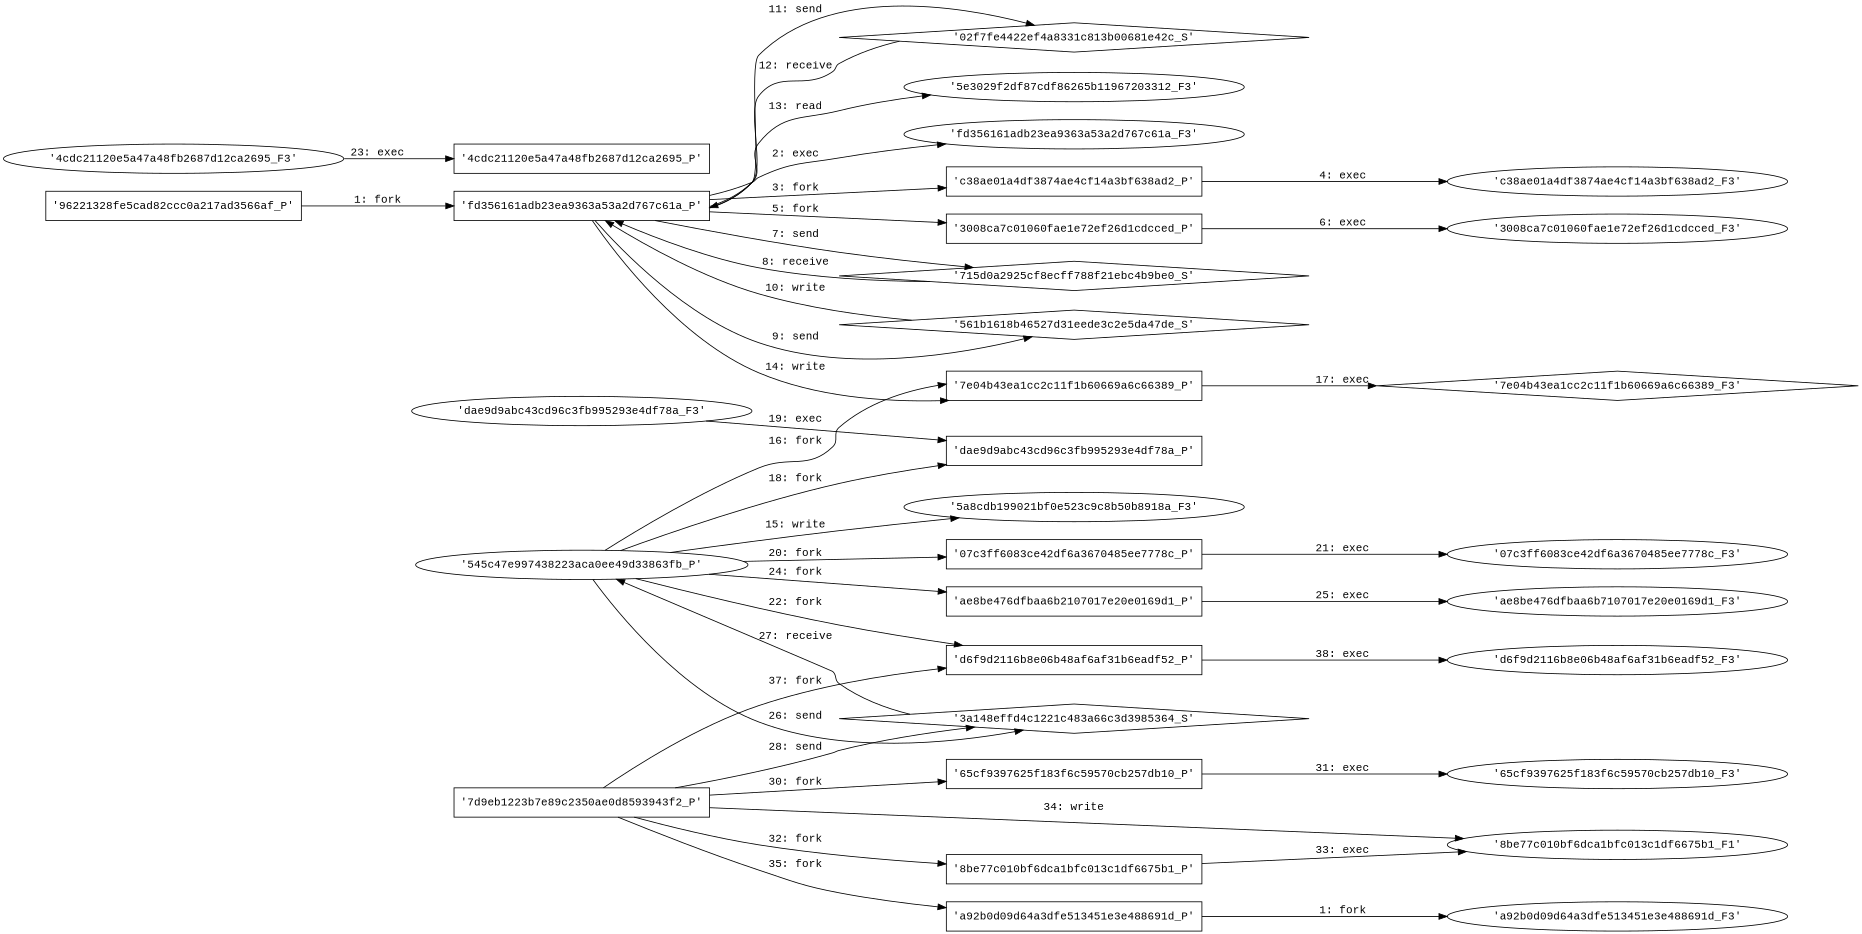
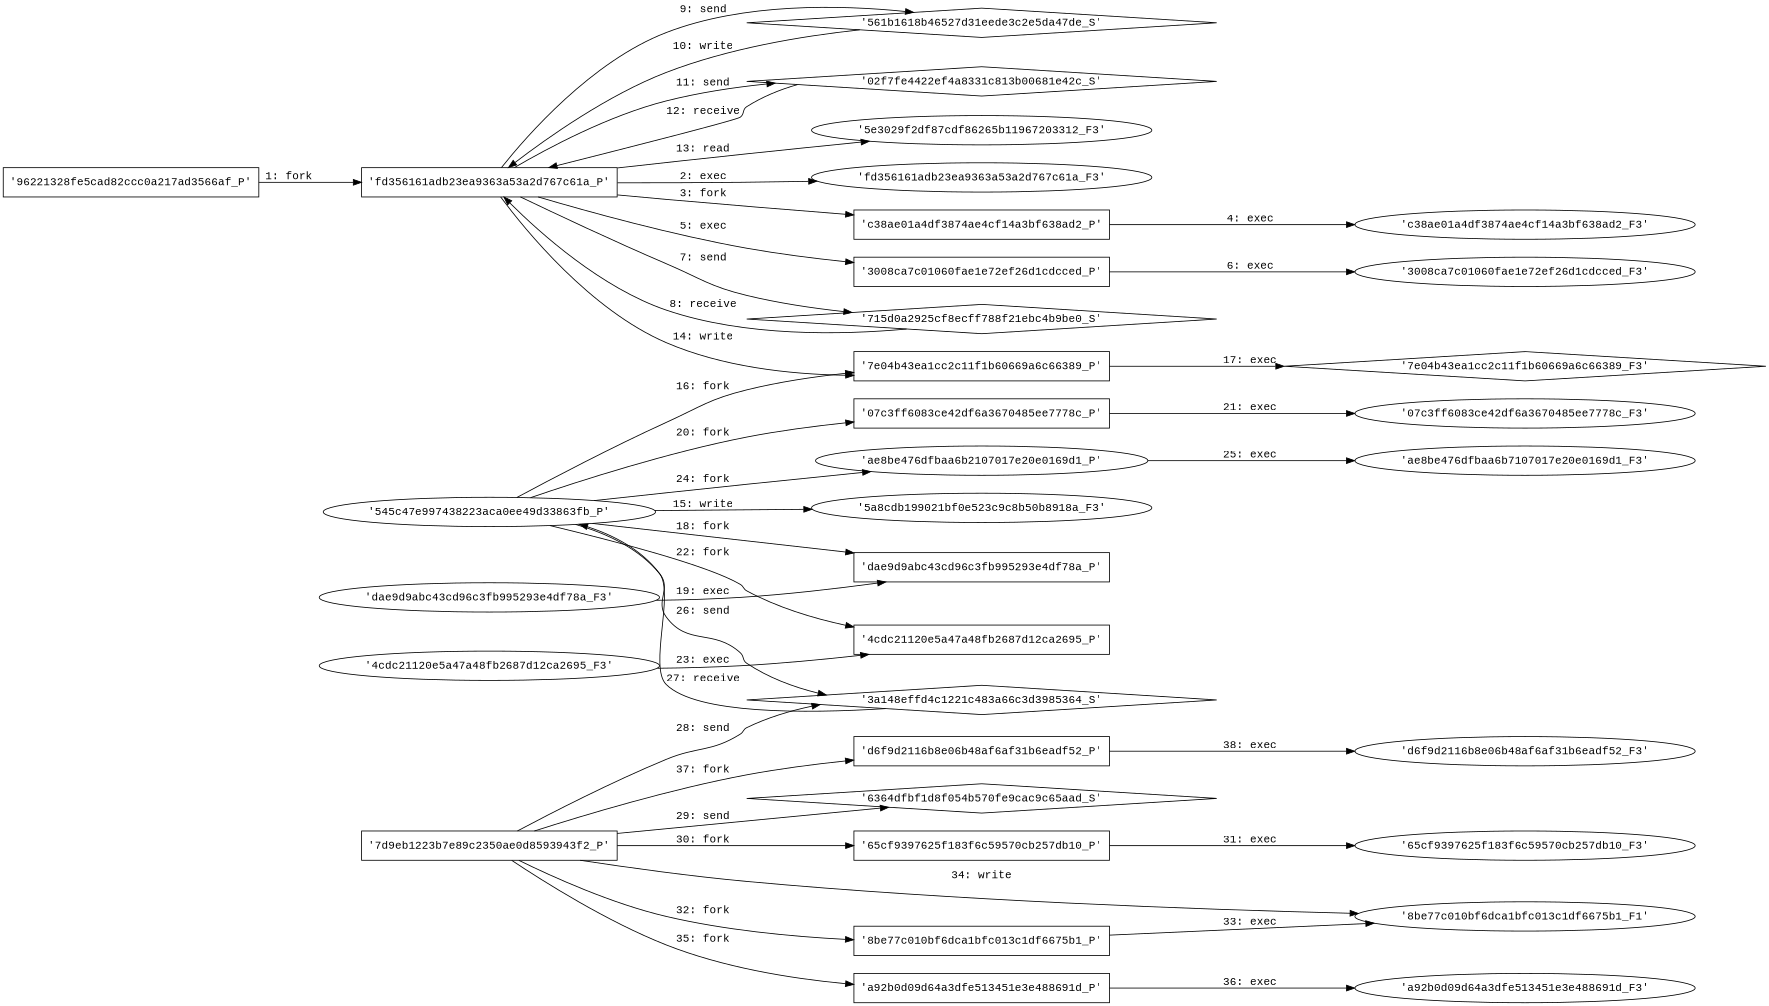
(796, 209) -> (703, 226)
(1074, 601) -> (982, 461)
(794, 616) -> (701, 568)
none -> (982, 798)
(1343, 910) -> (1250, 982)
